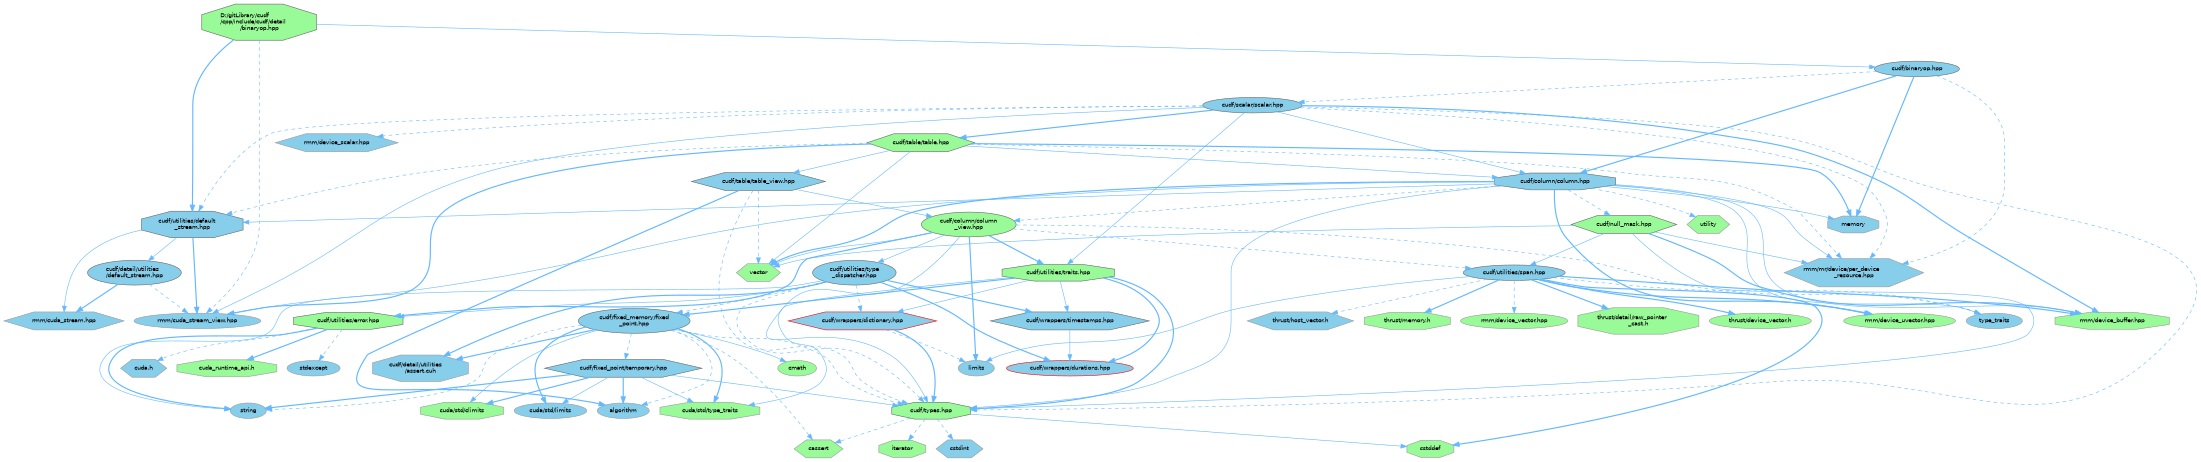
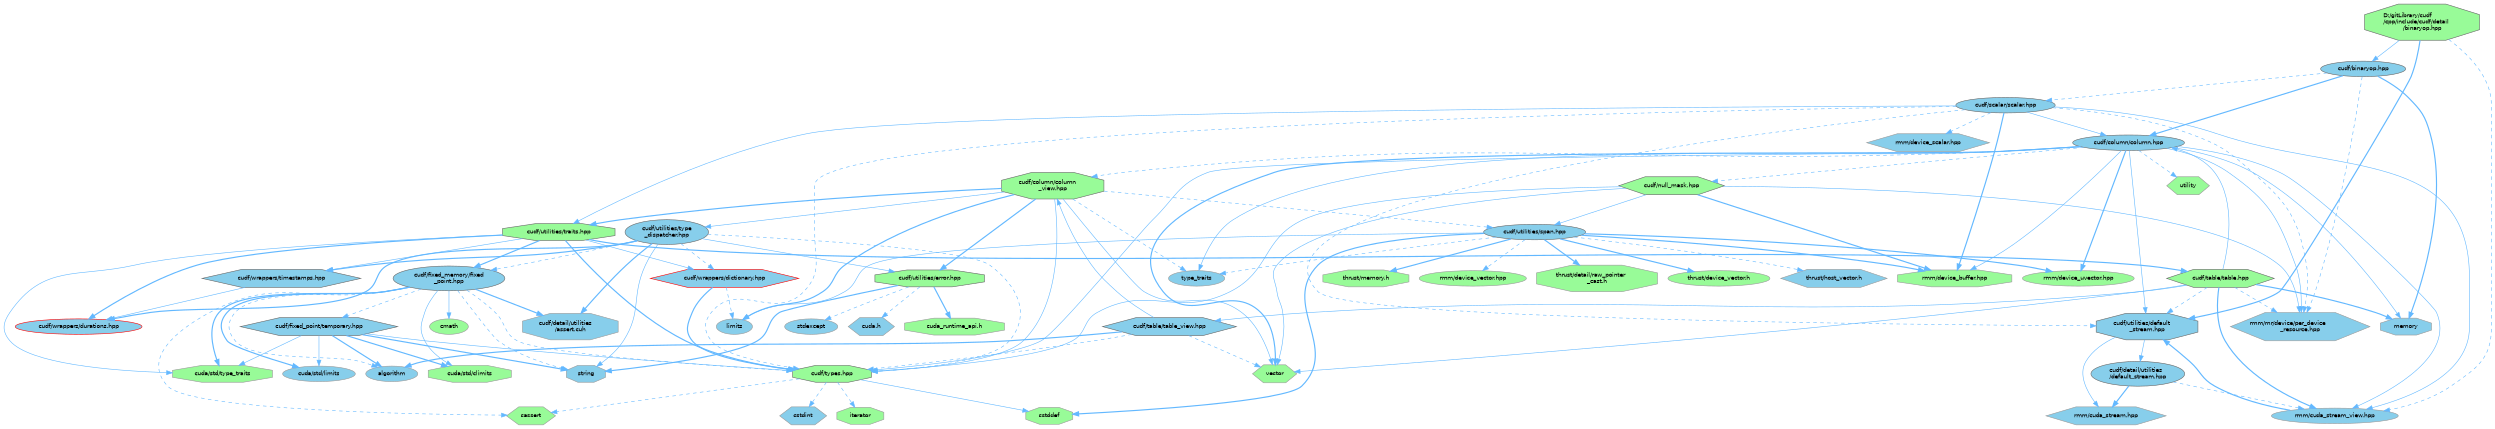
(1090, 124) -> (1385, 257)
(1555, 181) -> (2129, 143)
(969, 224) -> (1053, 186)
(195, 273) -> (2216, 387)
(248, 411) -> (586, 374)
